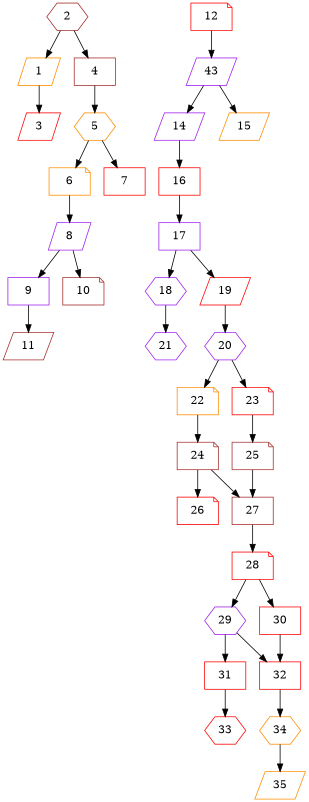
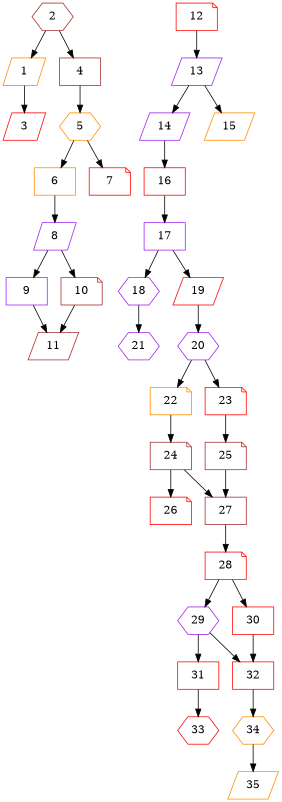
(211, 72) -> (197, 72)
(70, 181) -> (55, 181)
(125, 181) -> (110, 181)
none -> (69, 315)
